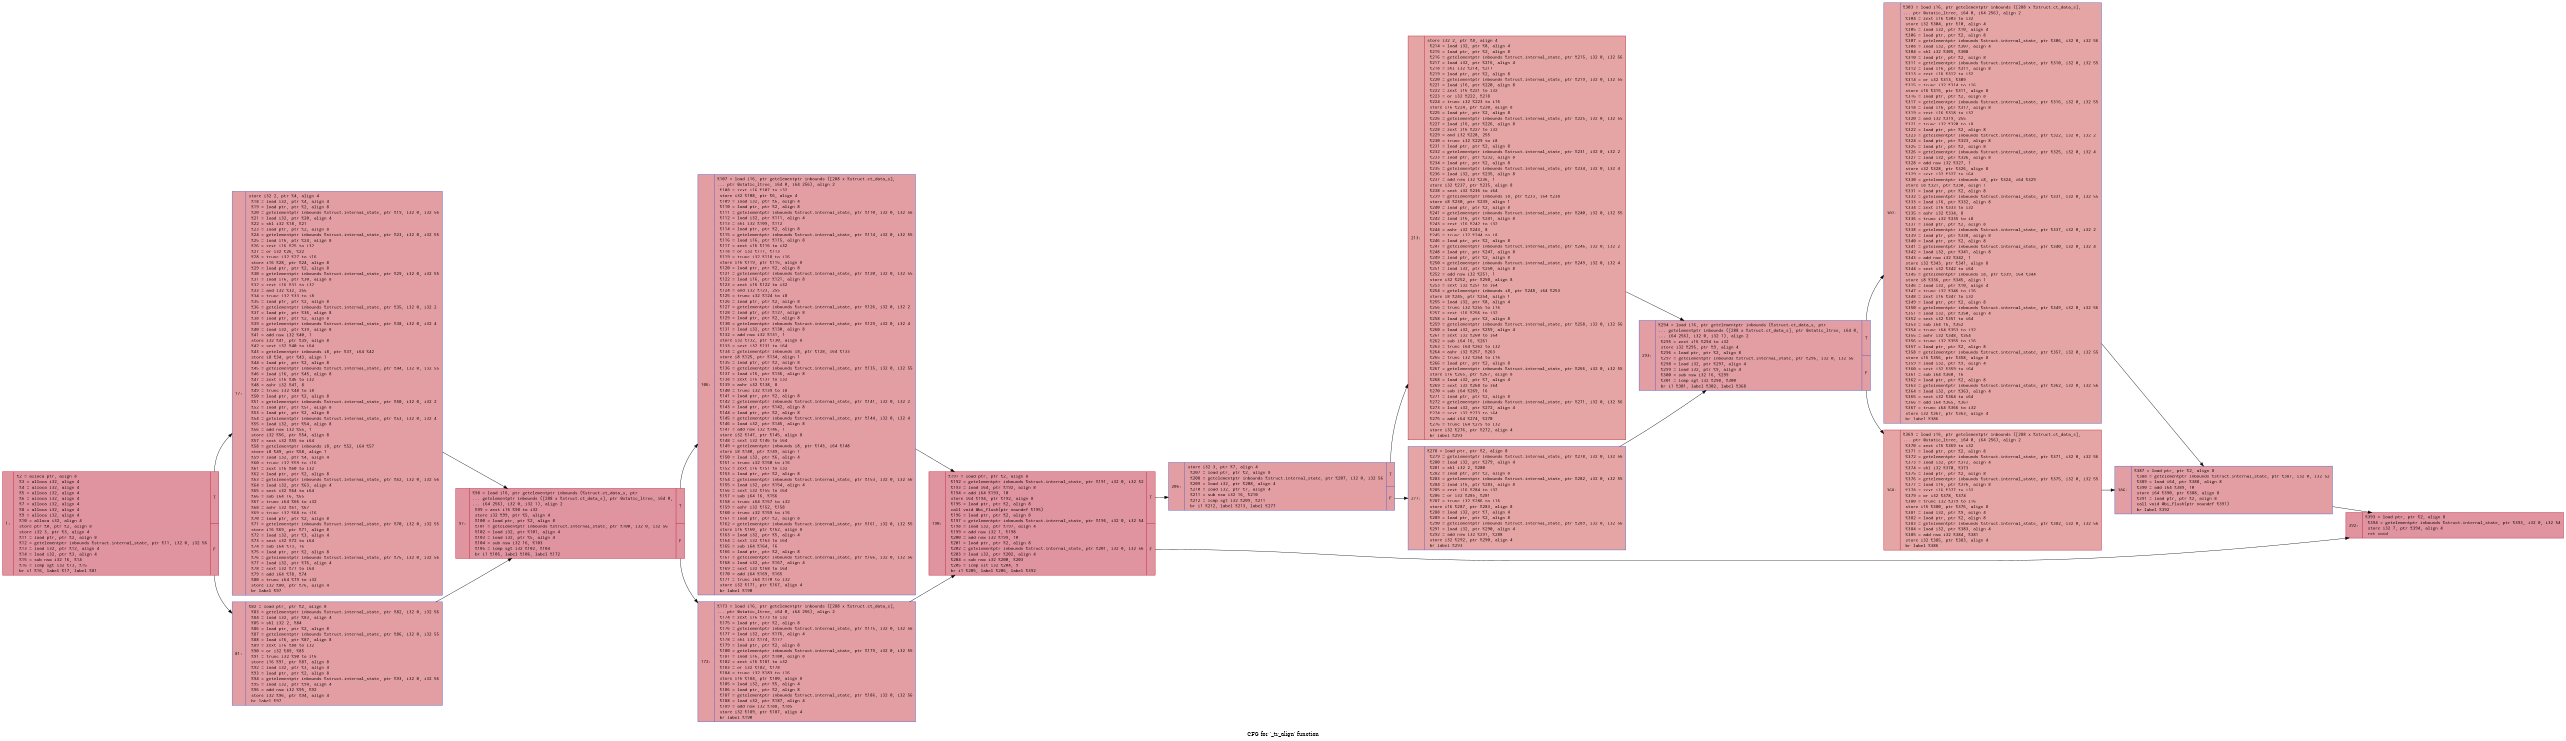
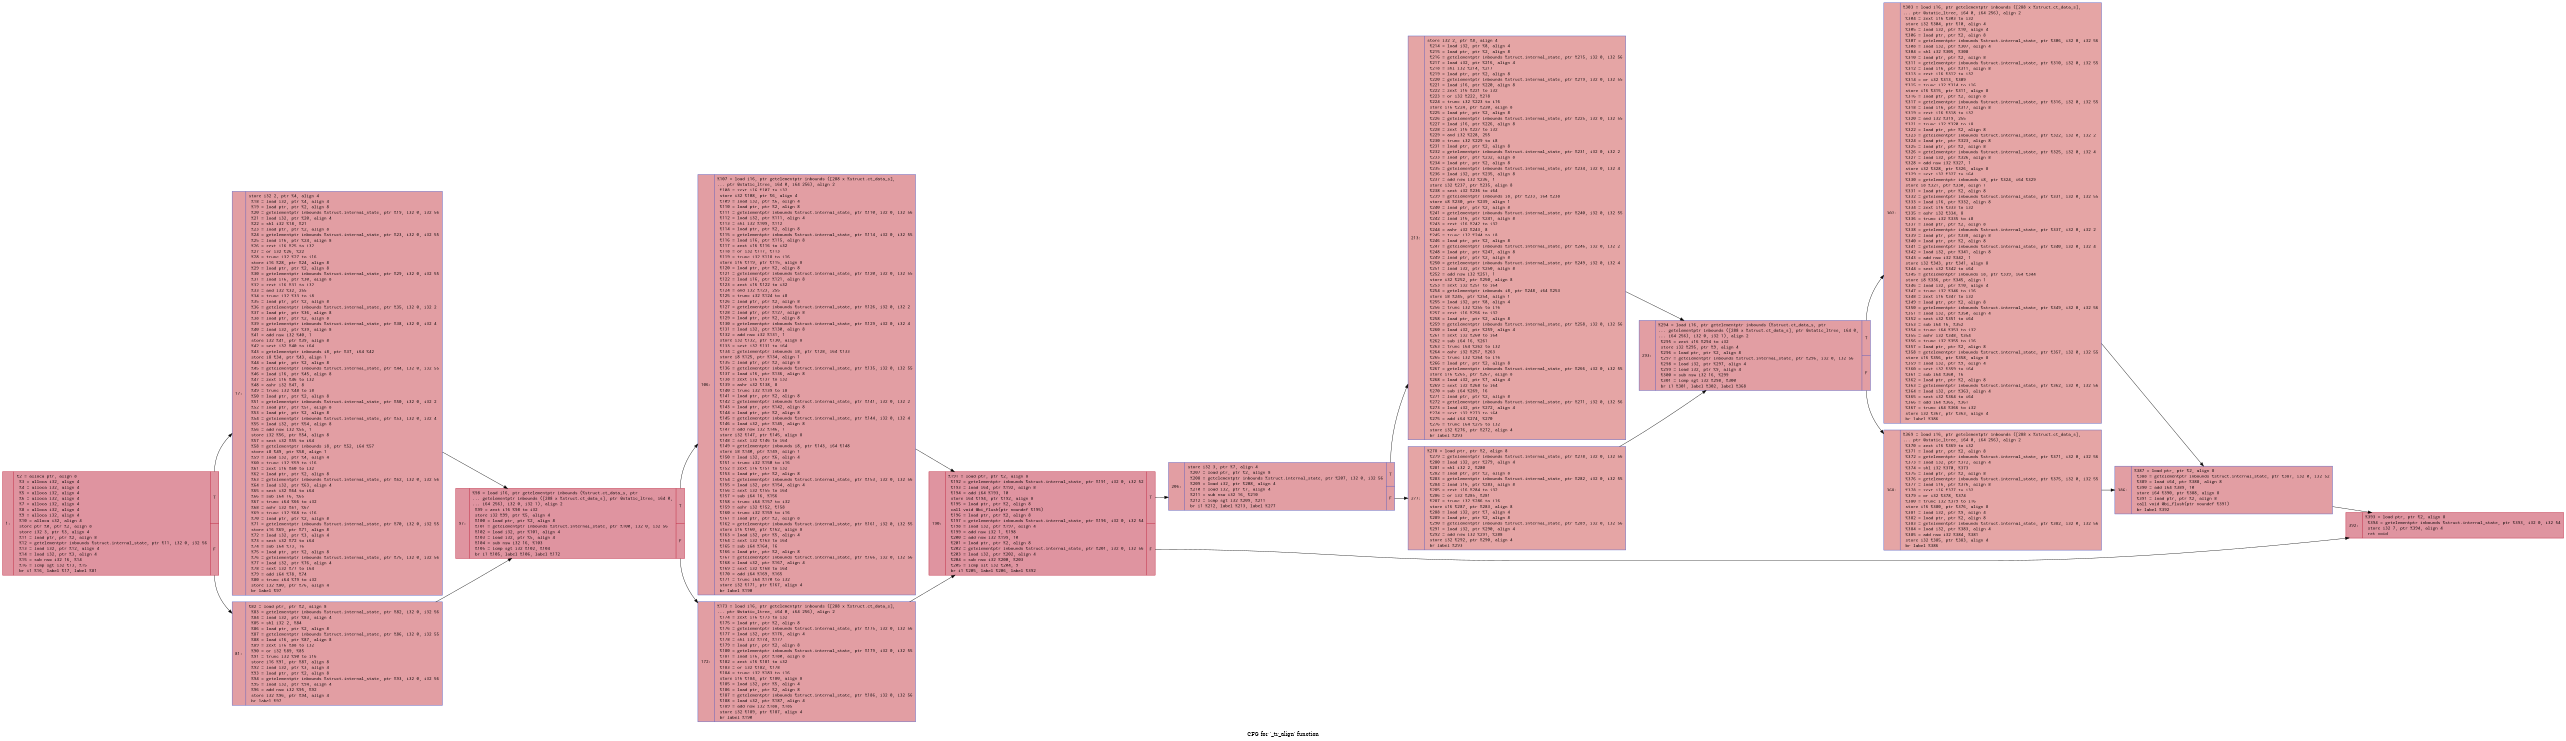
(1517, 238) -> (1517, 238)
(1993, 490) -> (1993, 490)
